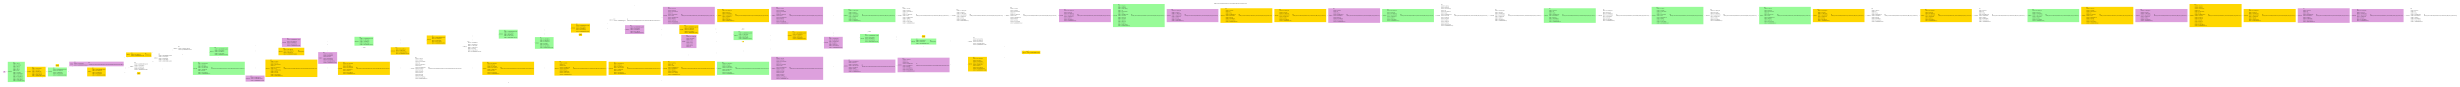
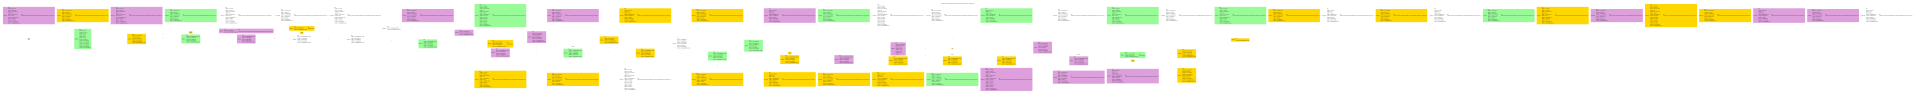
(635, 20) -> none
(743, 36) -> (952, 61)
(870, 38) -> (1079, 61)
(977, 42) -> (1187, 54)
(219, 68) -> none
(96, 72) -> (246, 39)
